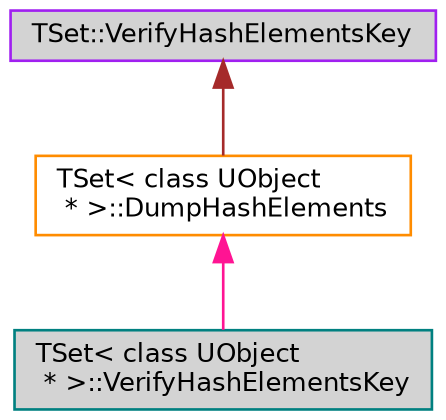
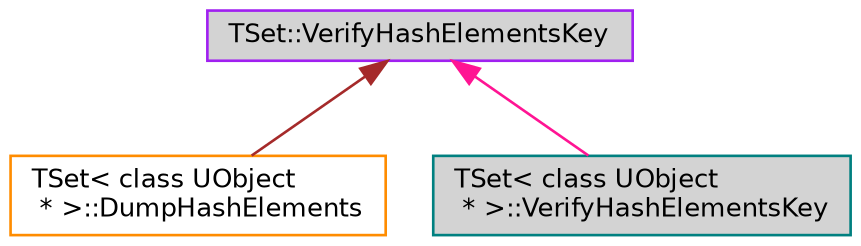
(223, 296) -> (532, 116)
